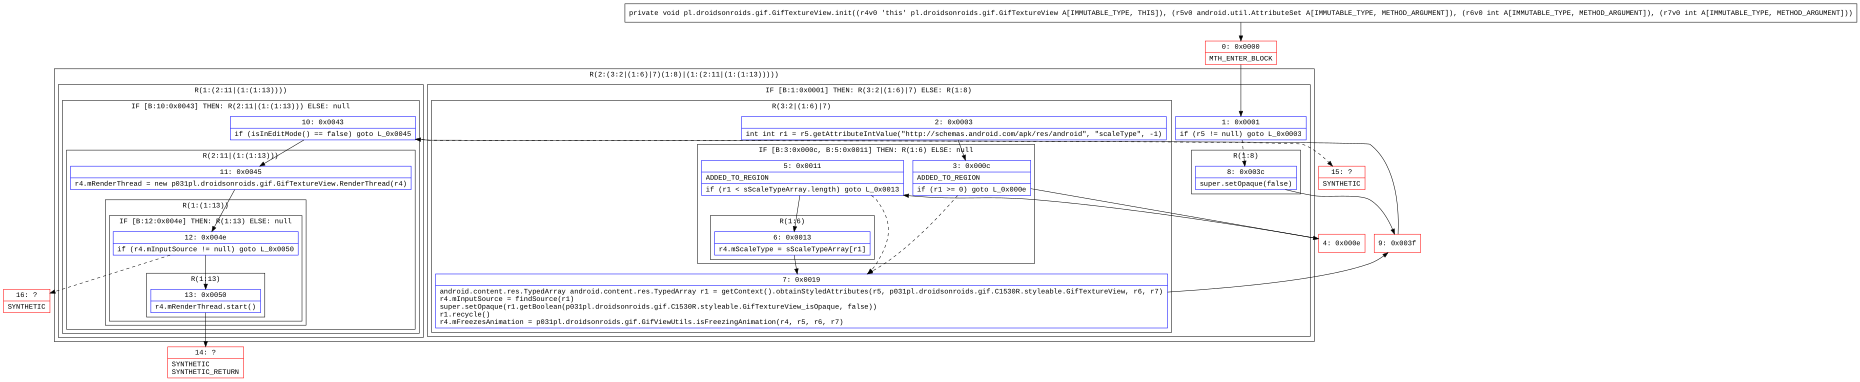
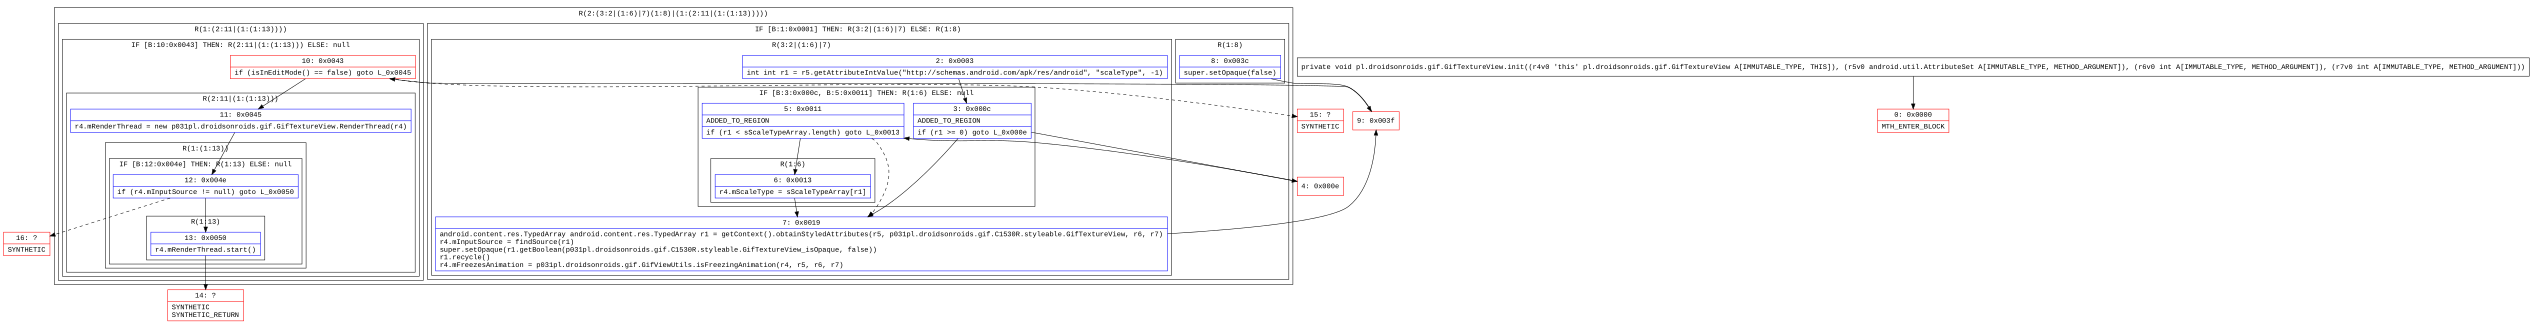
(323, 128) -> (323, 67)
(1241, 128) -> none
(918, 237) -> (918, 180)
